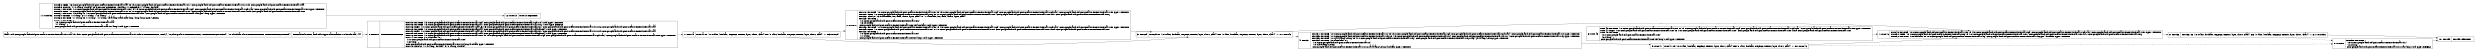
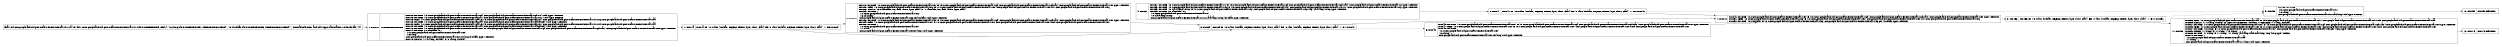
(865, 36) -> (864, 29)
(2382, 36) -> (2151, 23)
(1295, 37) -> (1390, 28)
